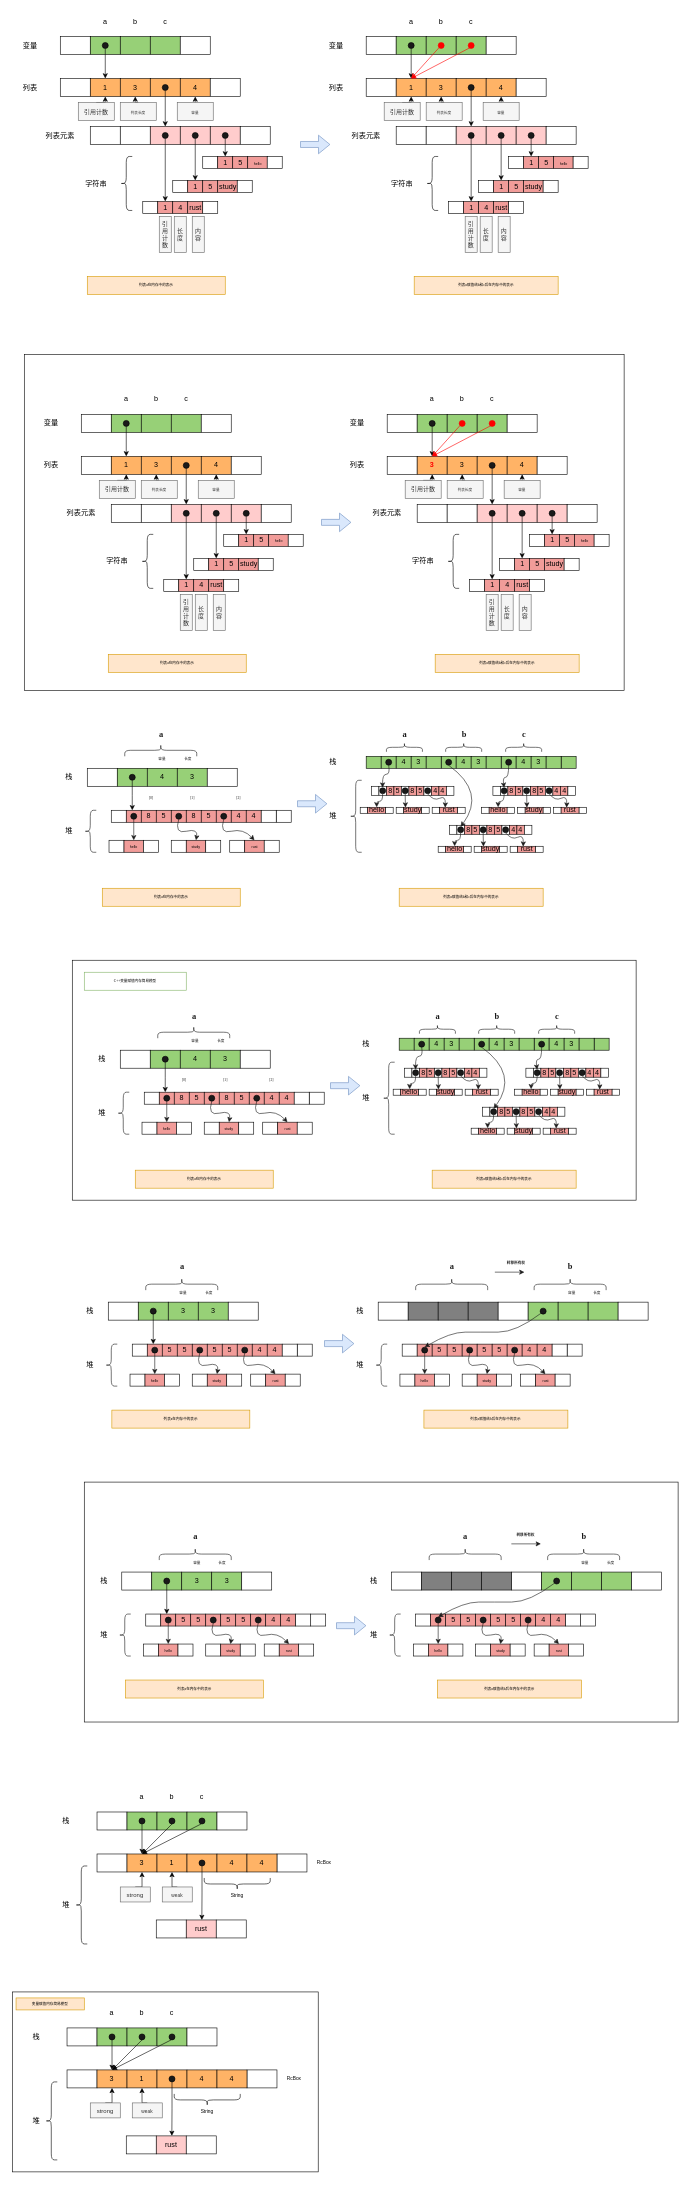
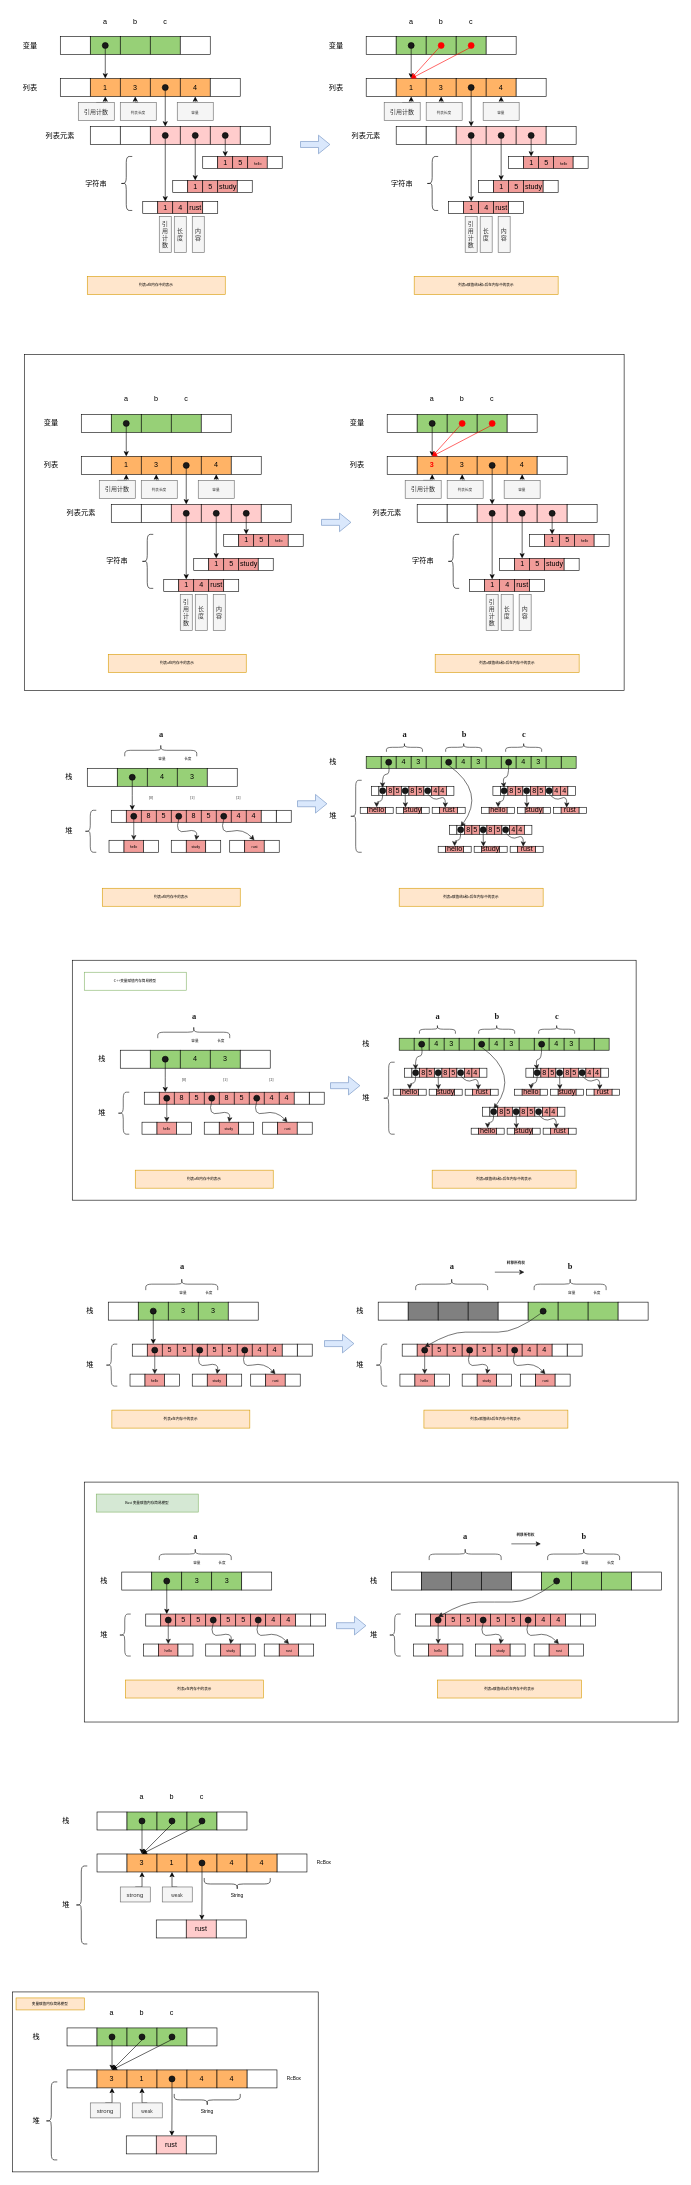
none -> (147, 1503)
